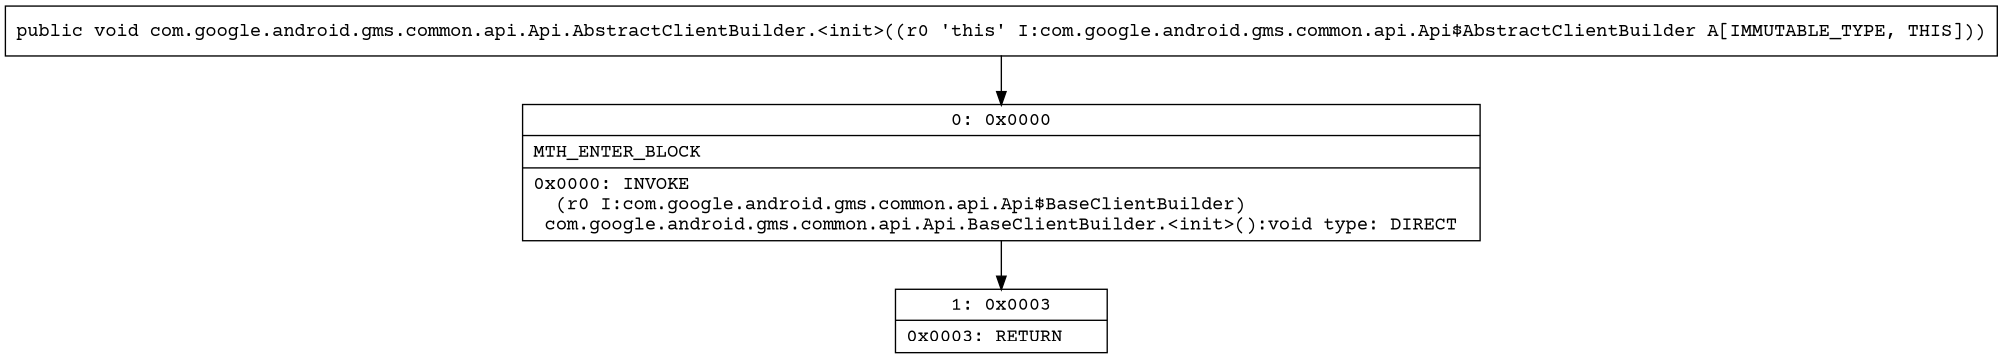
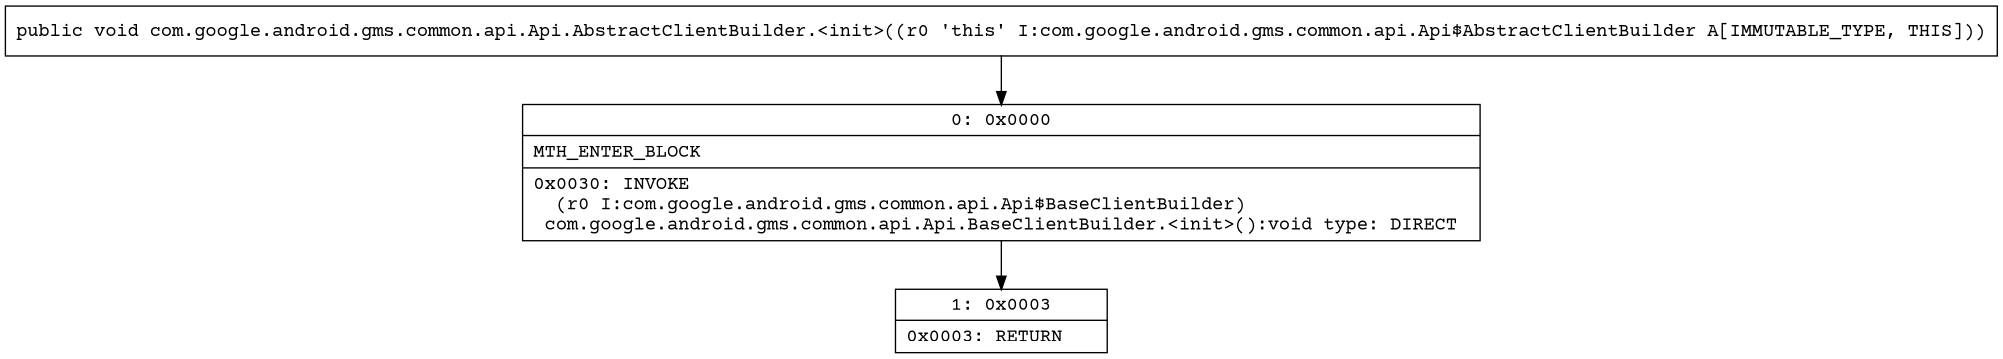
(623, 183) -> (623, 183)
